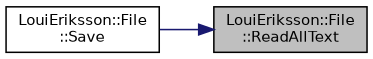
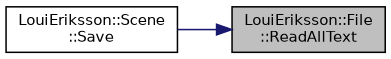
(83, 30) -> (92, 30)
